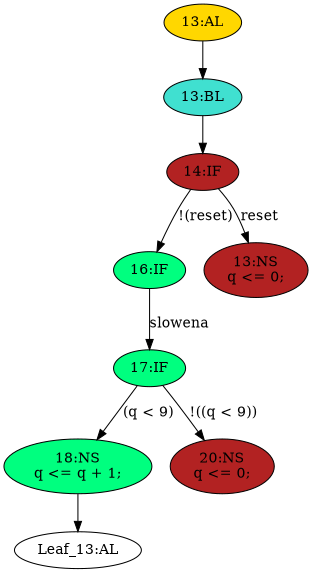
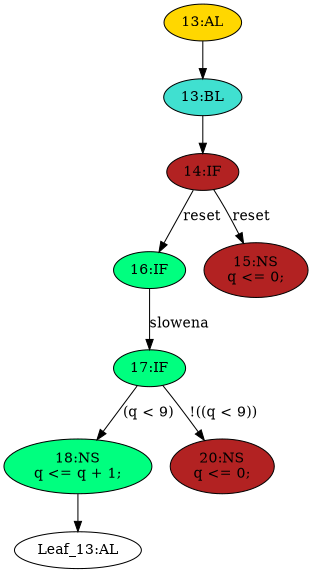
(206, 216) -> (202, 216)
(256, 270) -> (256, 270)
